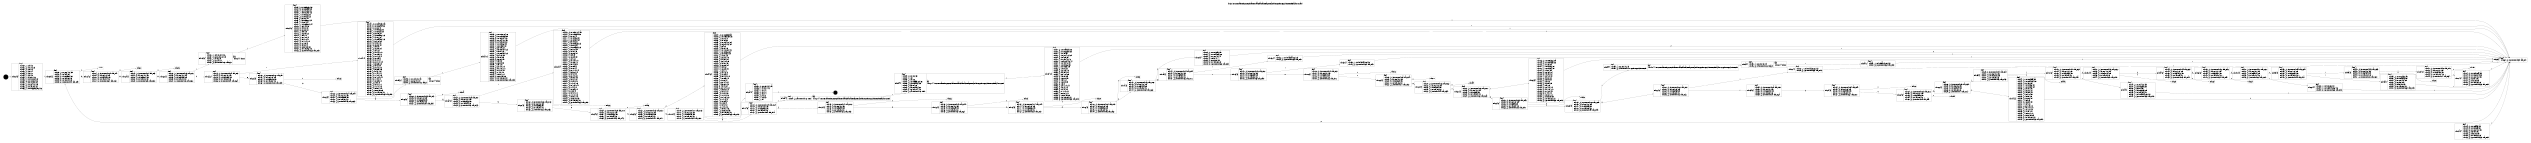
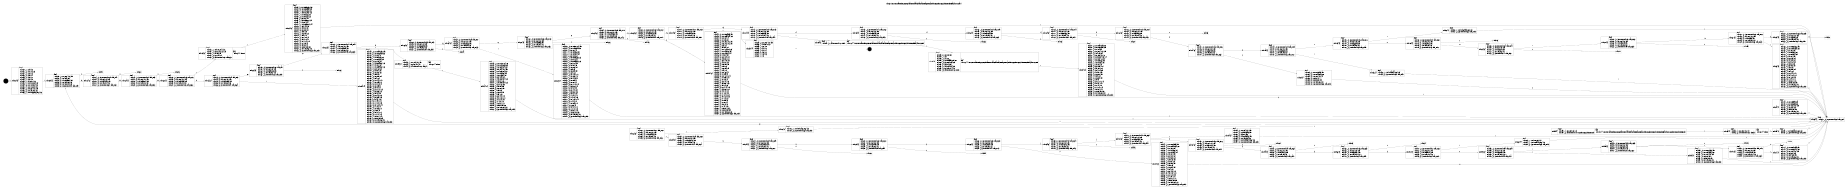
(1583, 106) -> none
